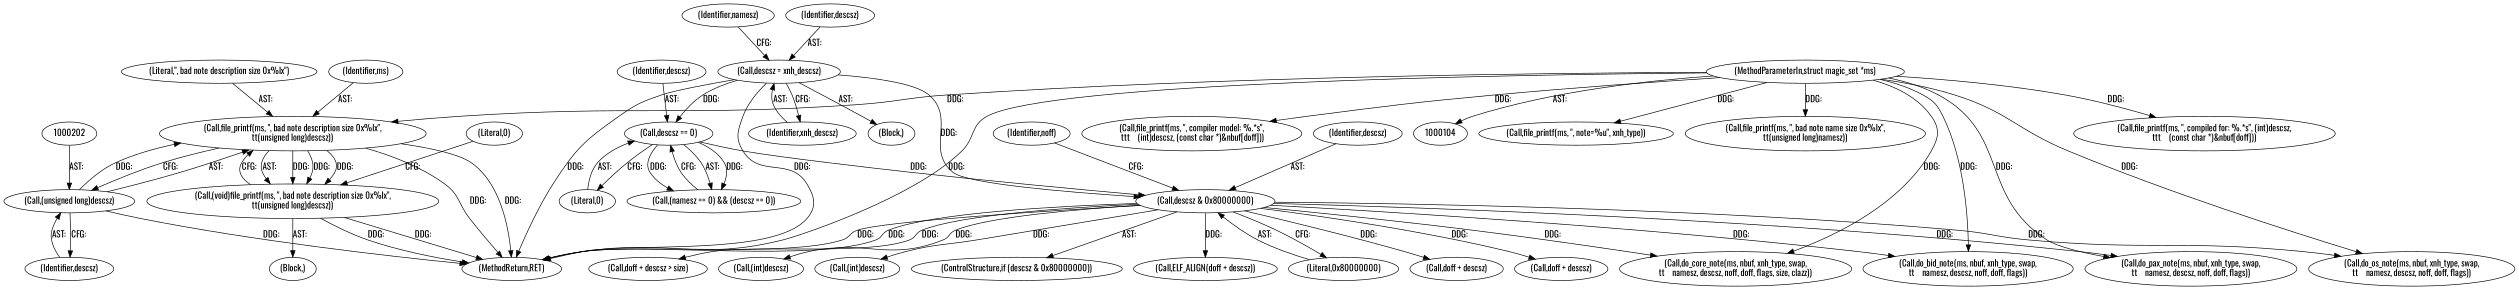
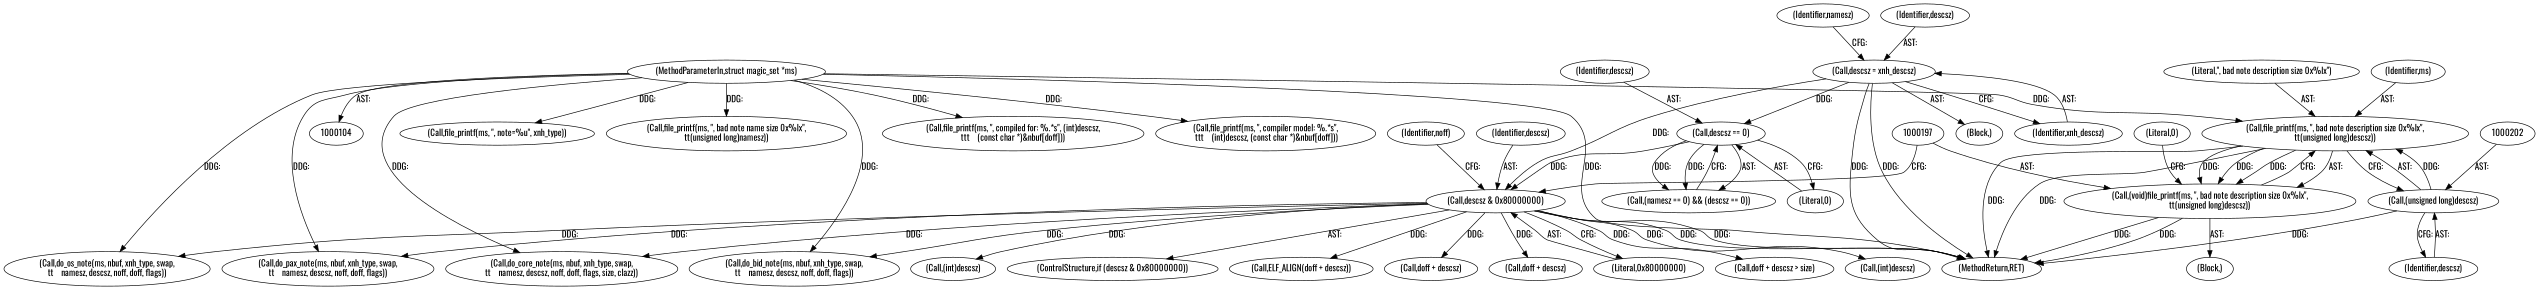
none -> (1918, 134)
